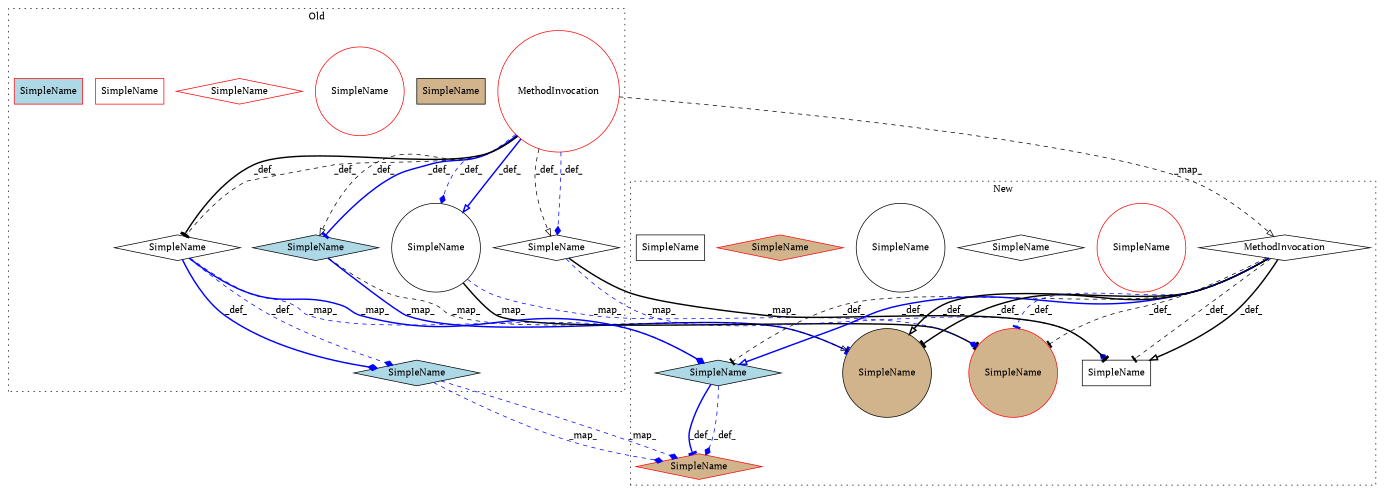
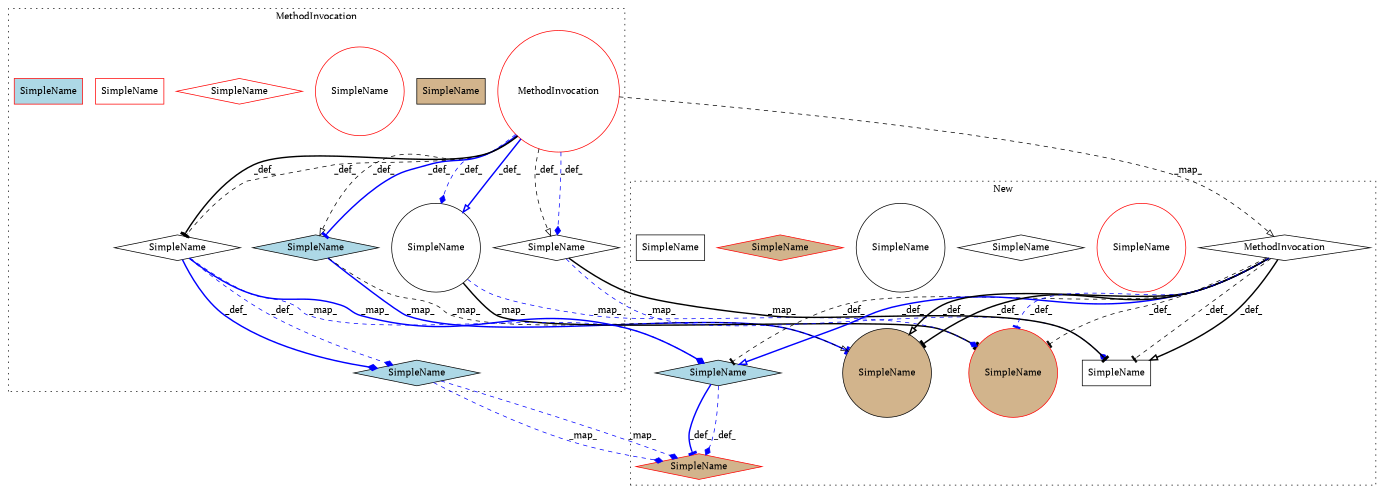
(317, 17) -> (317, 17)
